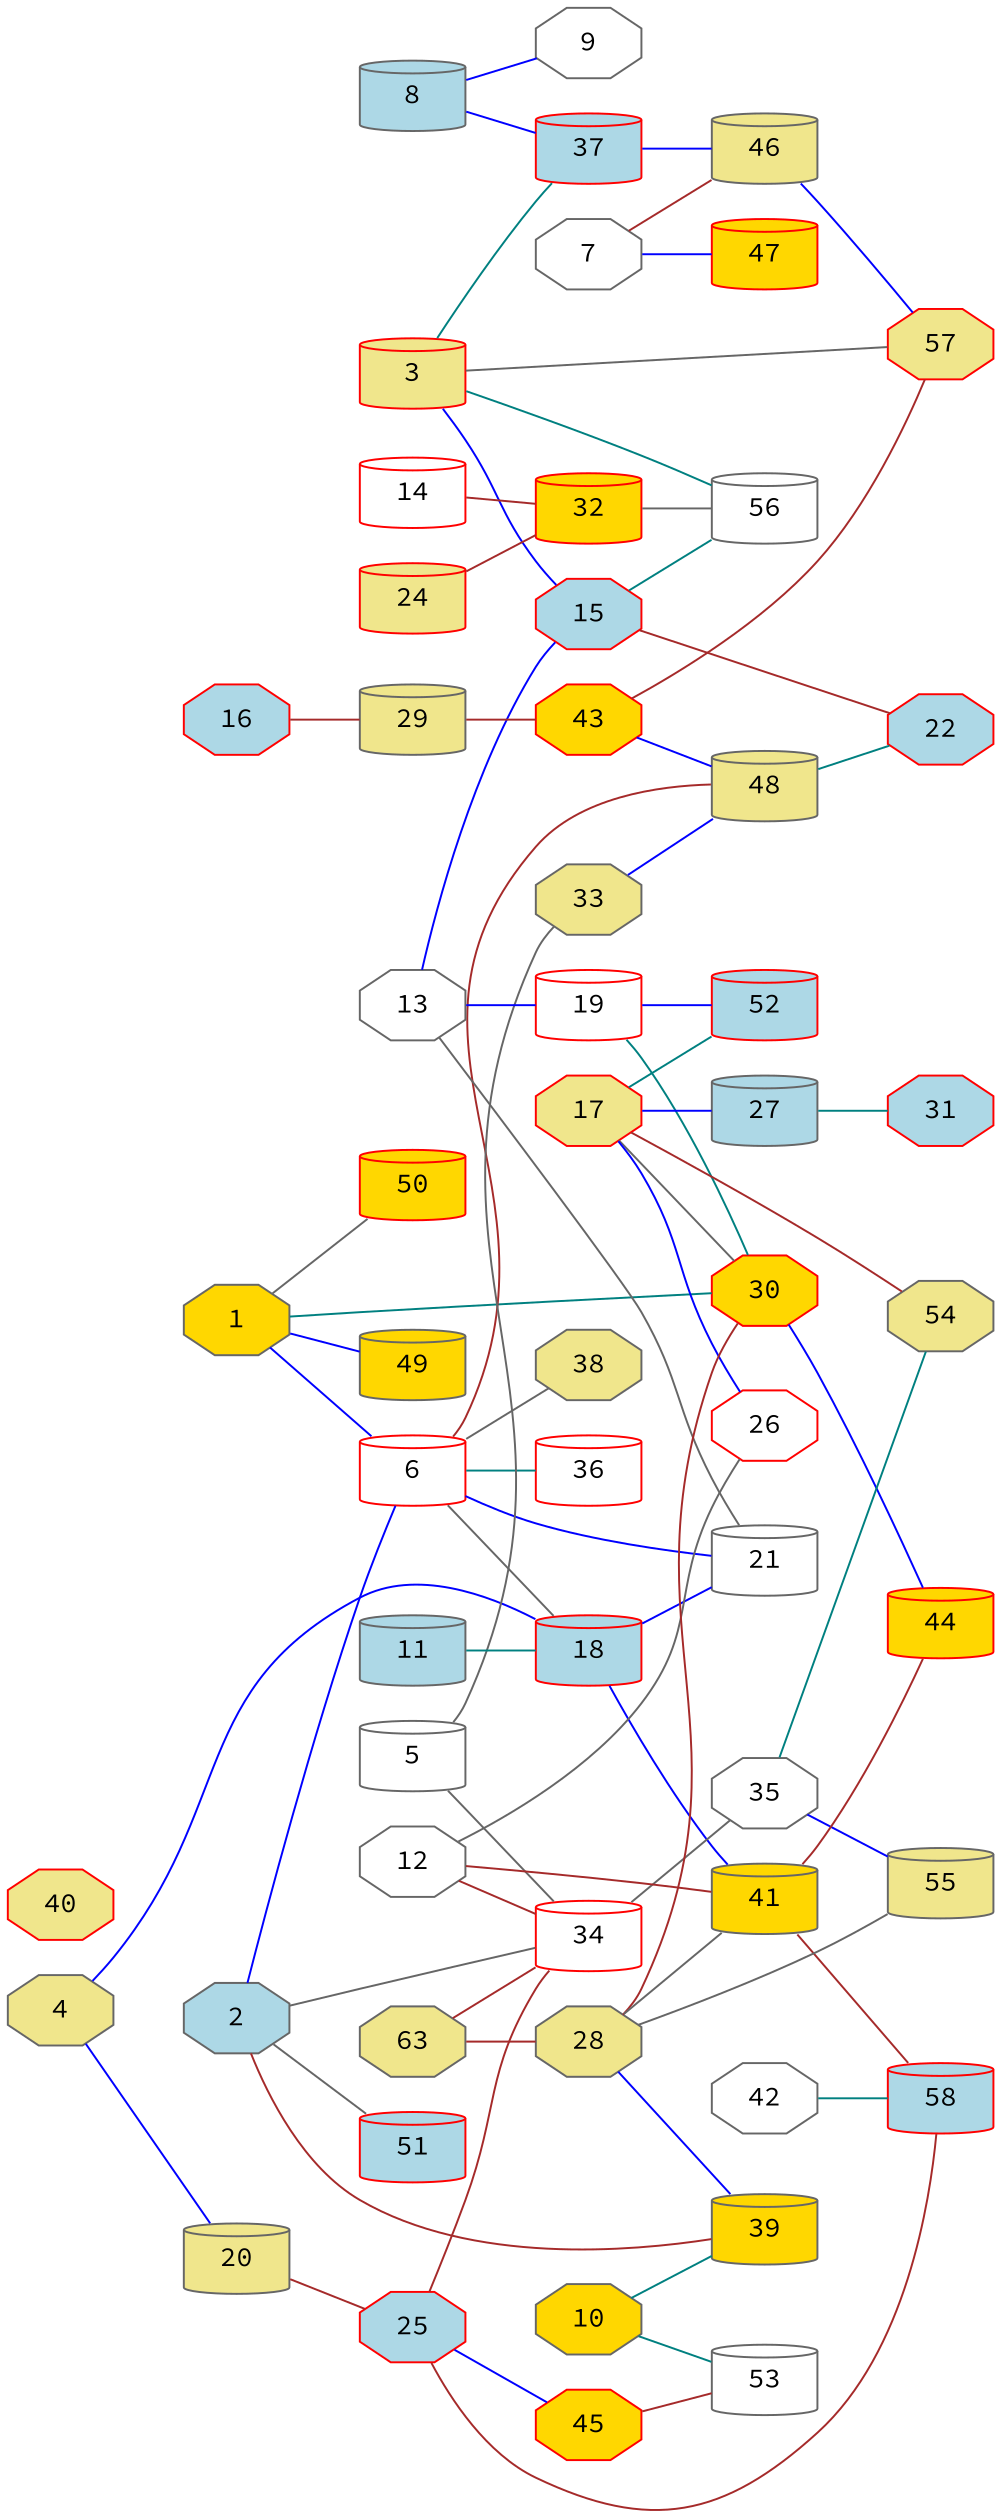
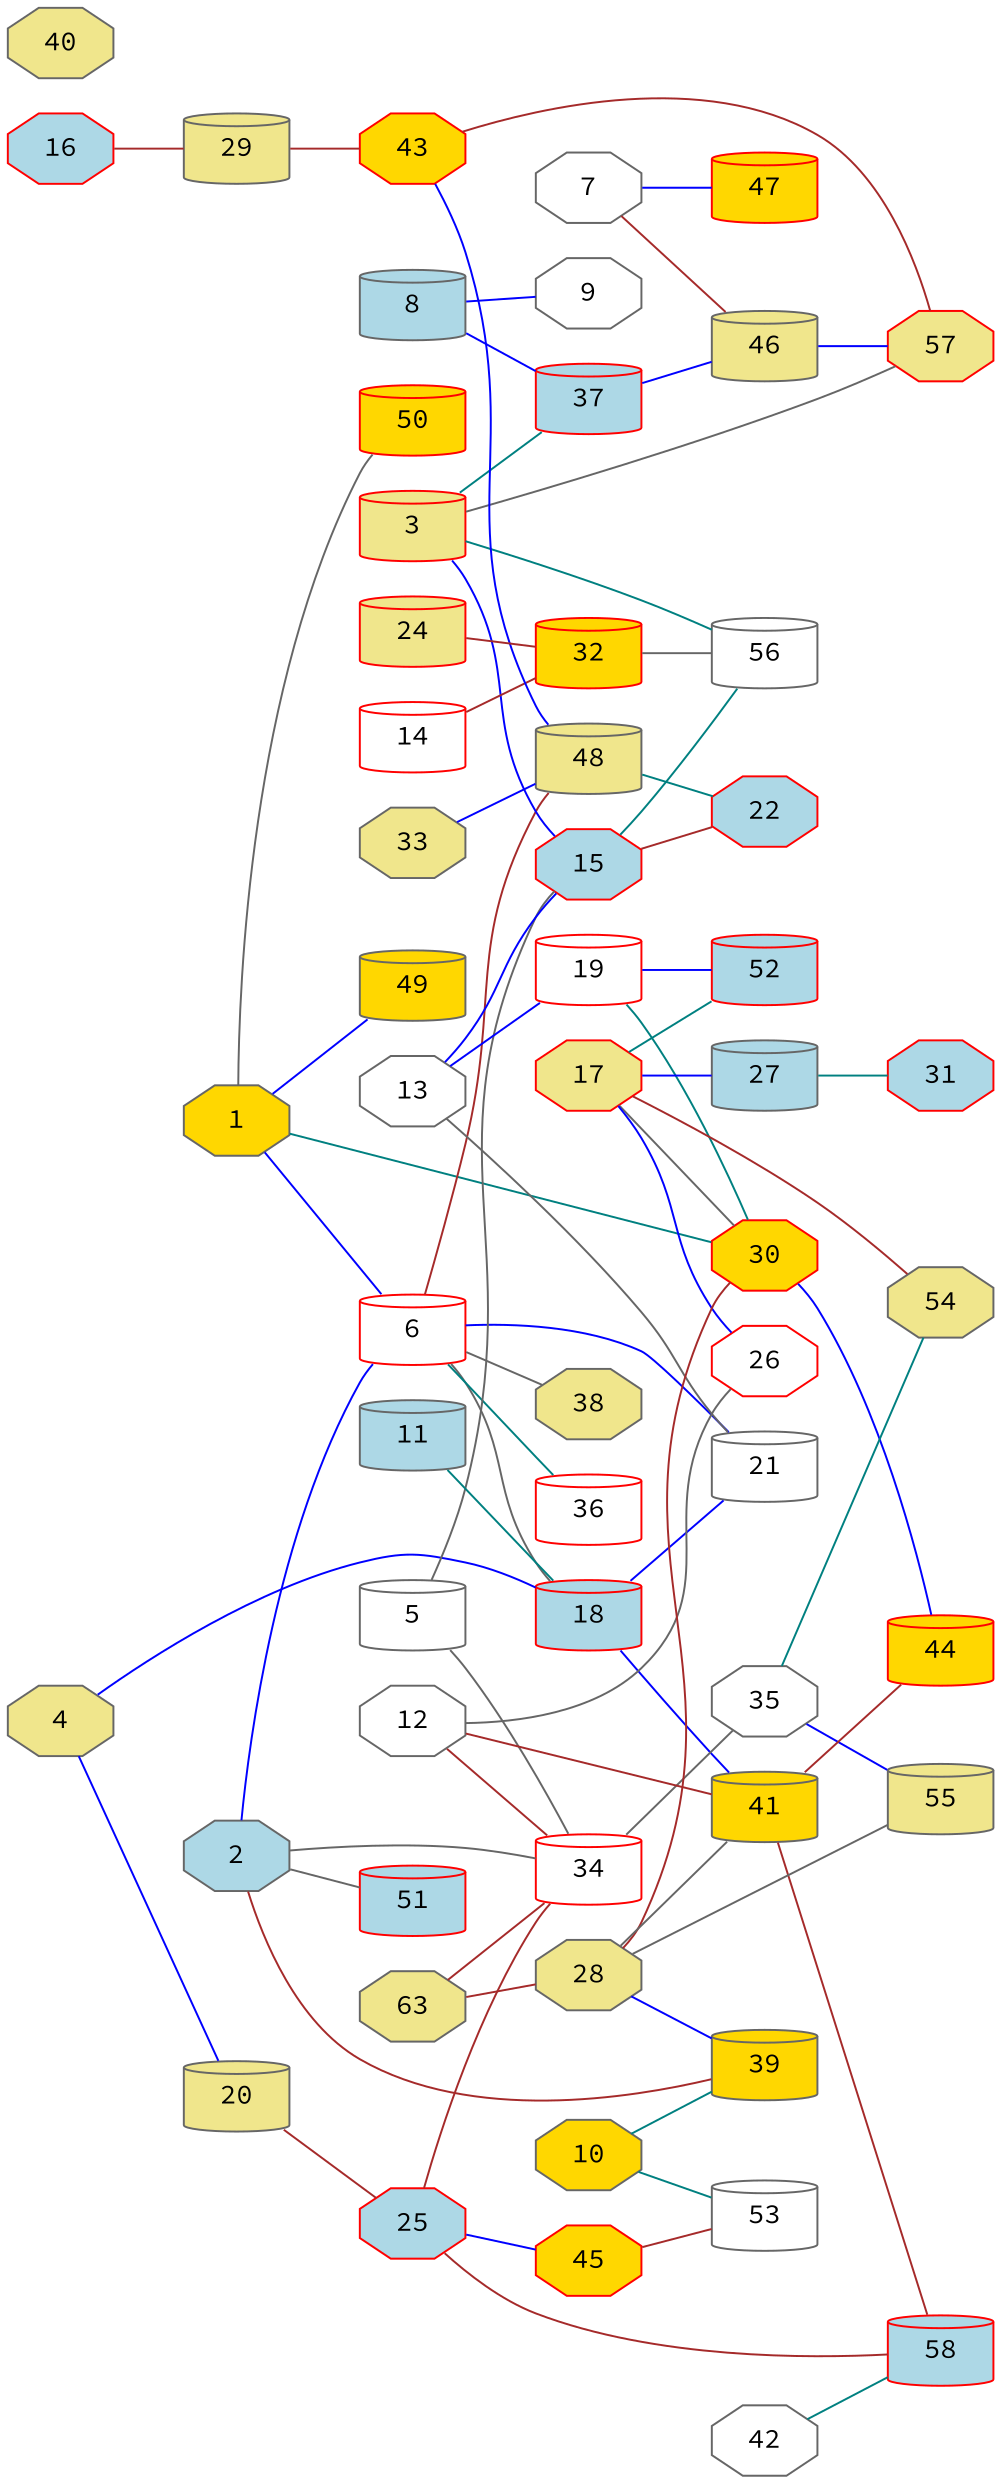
(503, 1344) -> (485, 1232)
(61, 1905) -> (61, 43)
